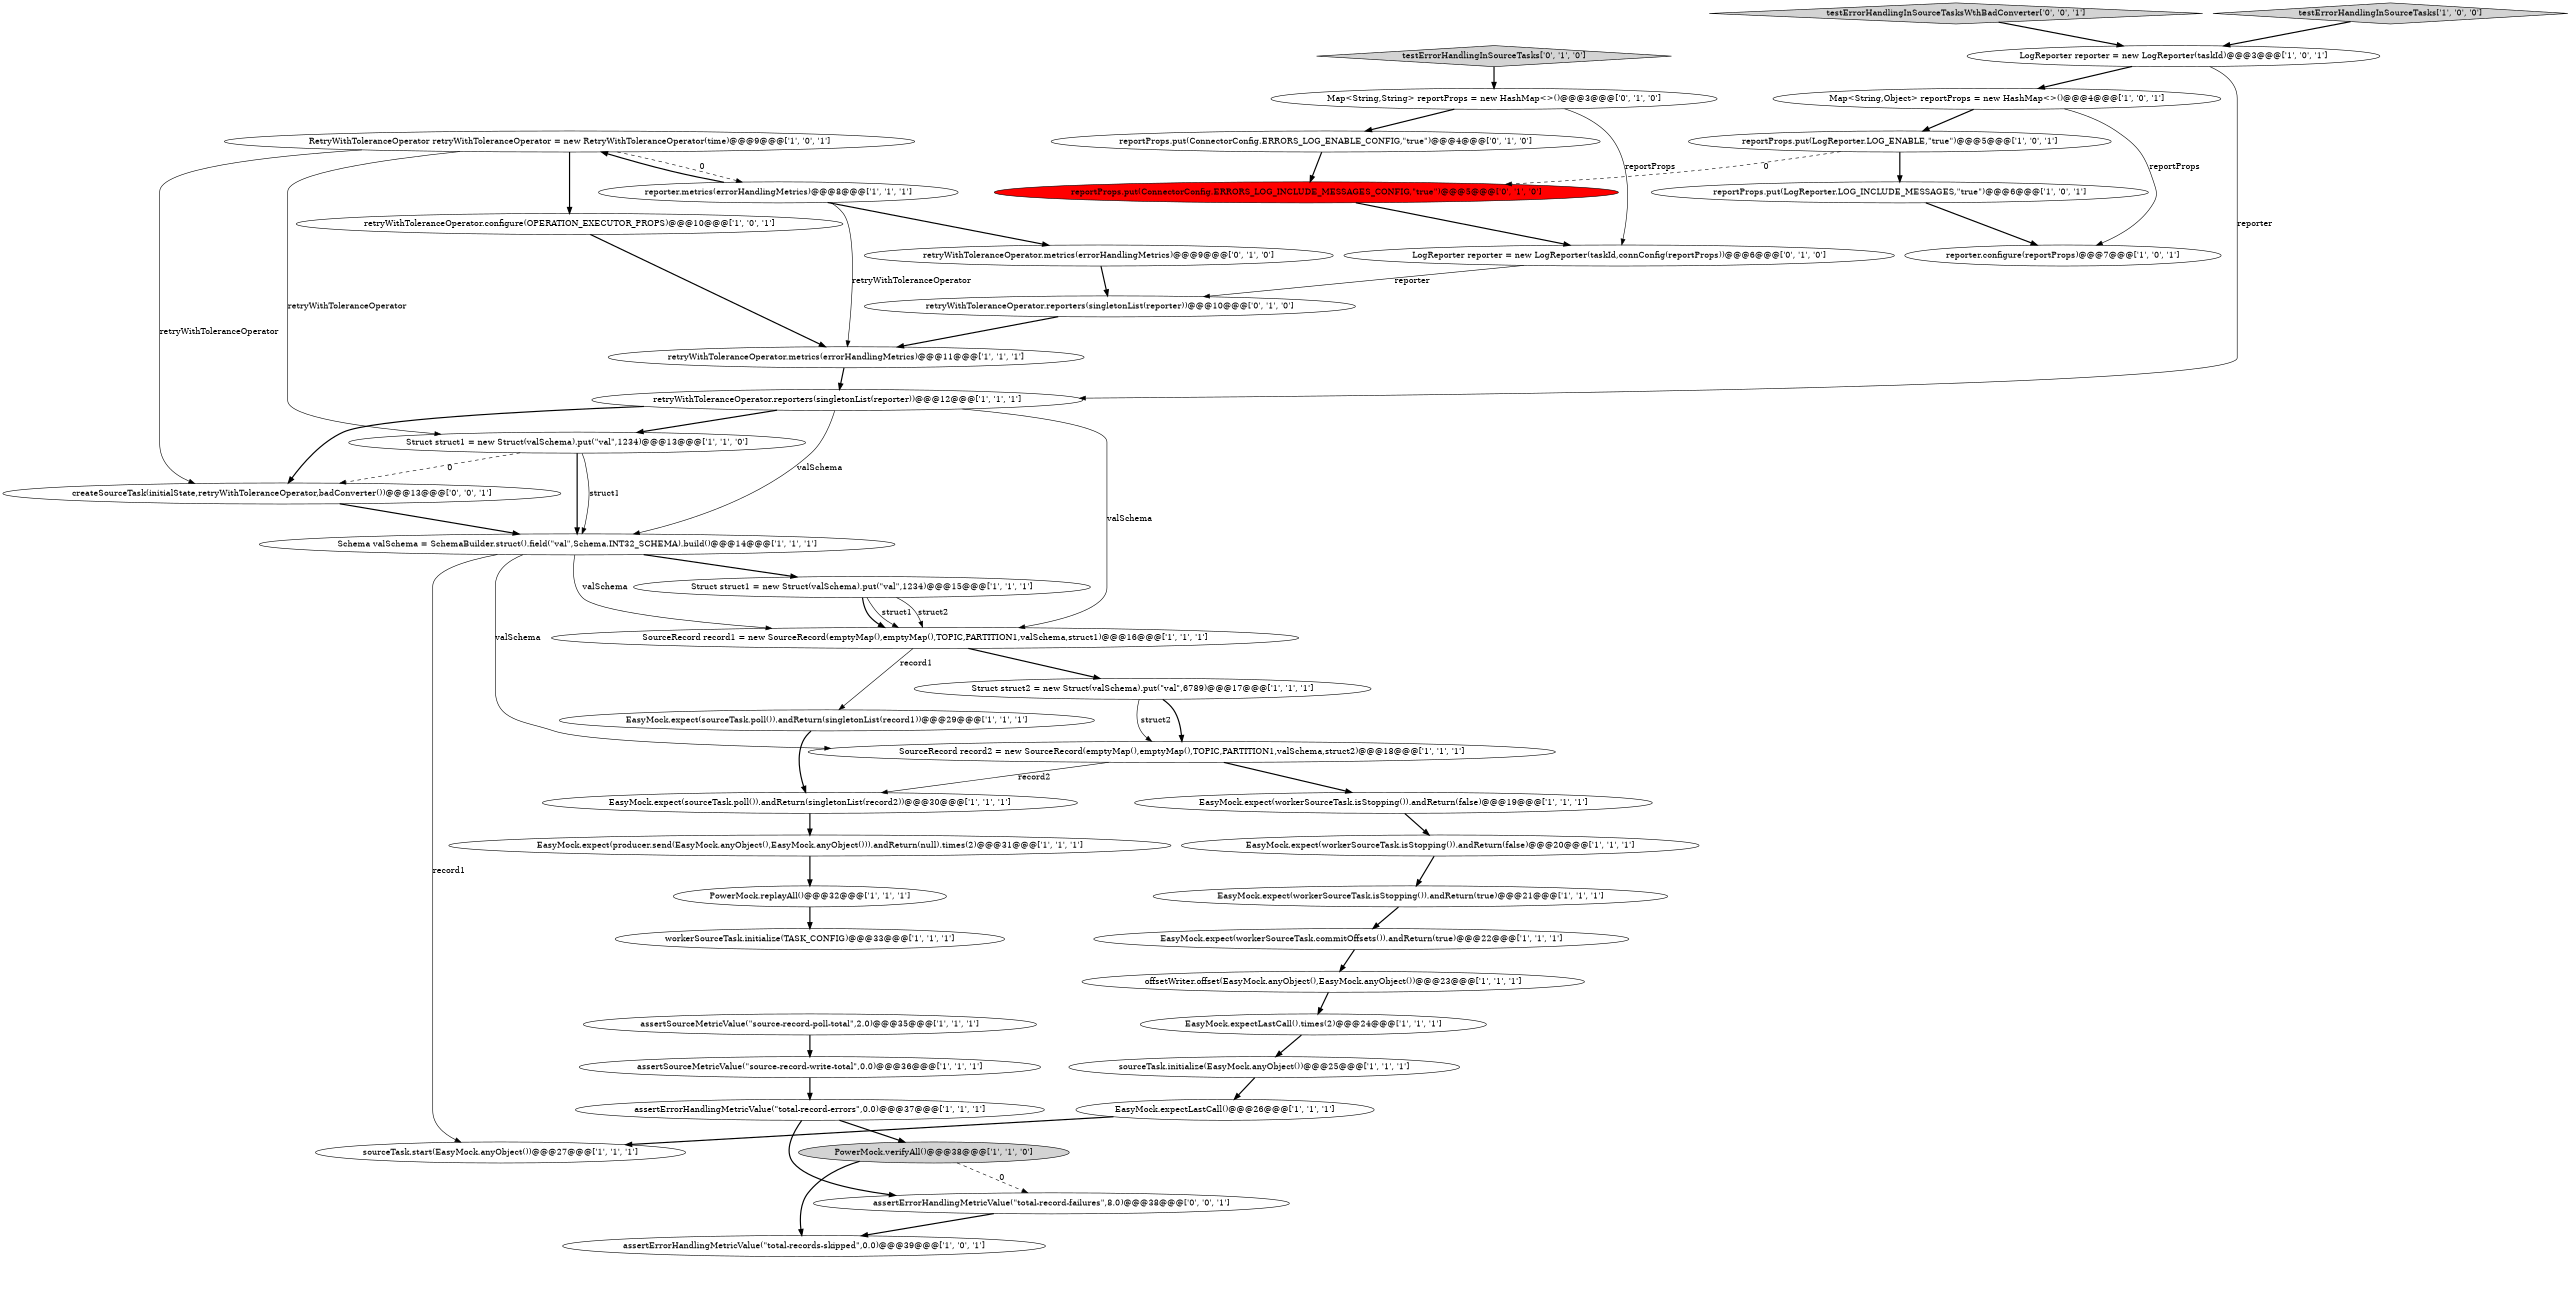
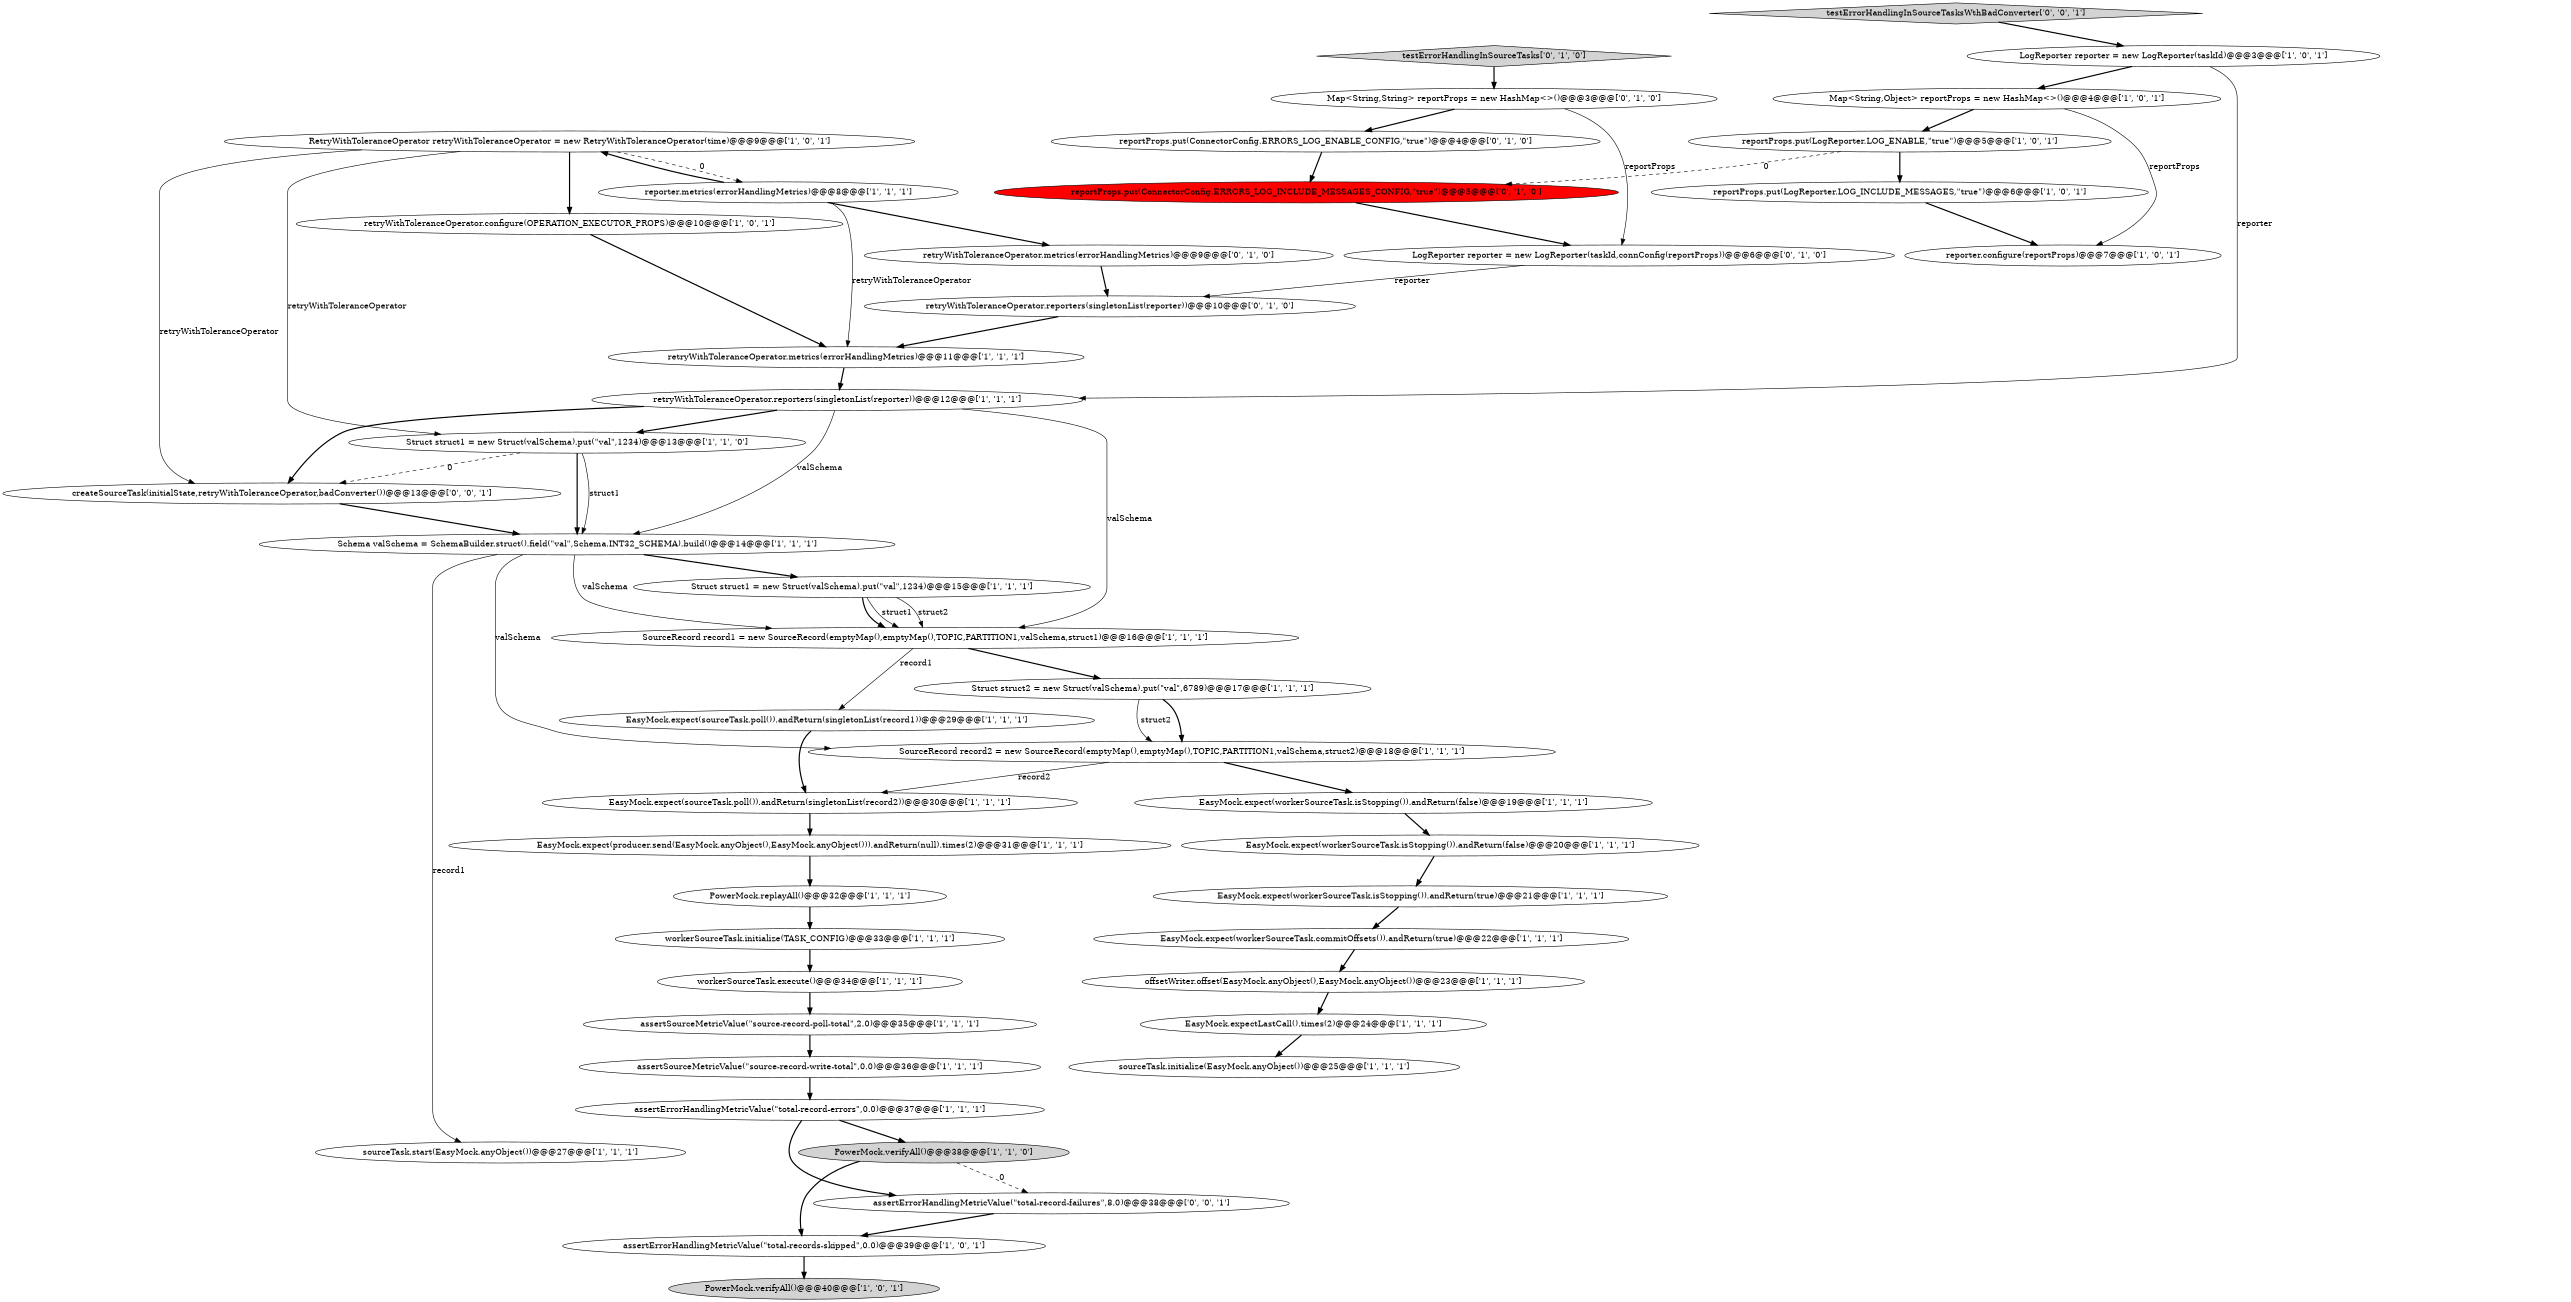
(2390, 13) -> none
none -> (810, 982)
(1225, 1110) -> none
none -> (804, 1289)
